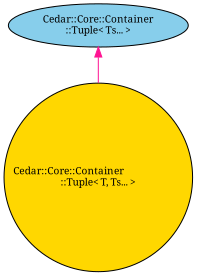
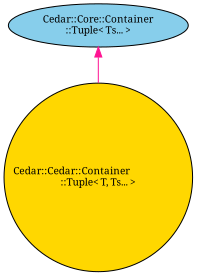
(98, 177) -> (98, 177)
